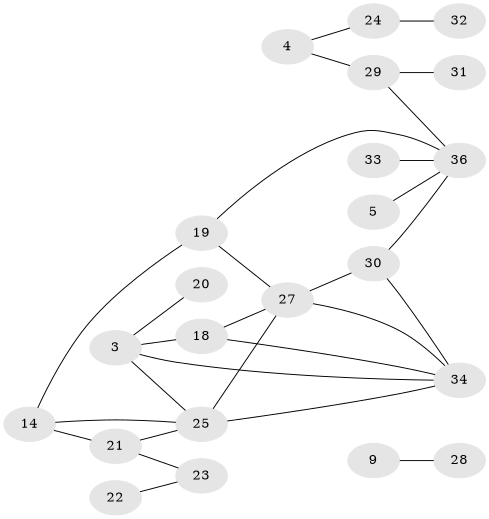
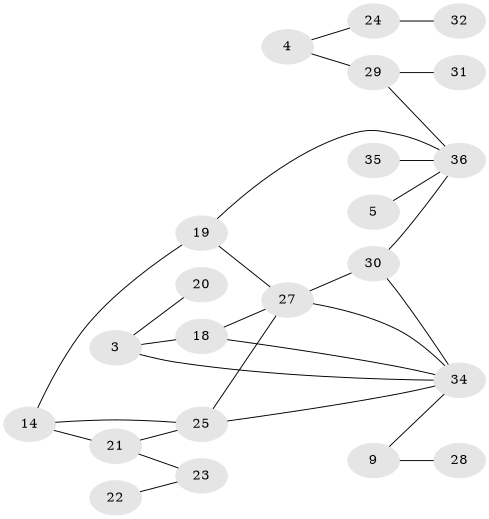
(374, 161) -> (374, 161)
(159, 386) -> none
none -> (417, 420)
